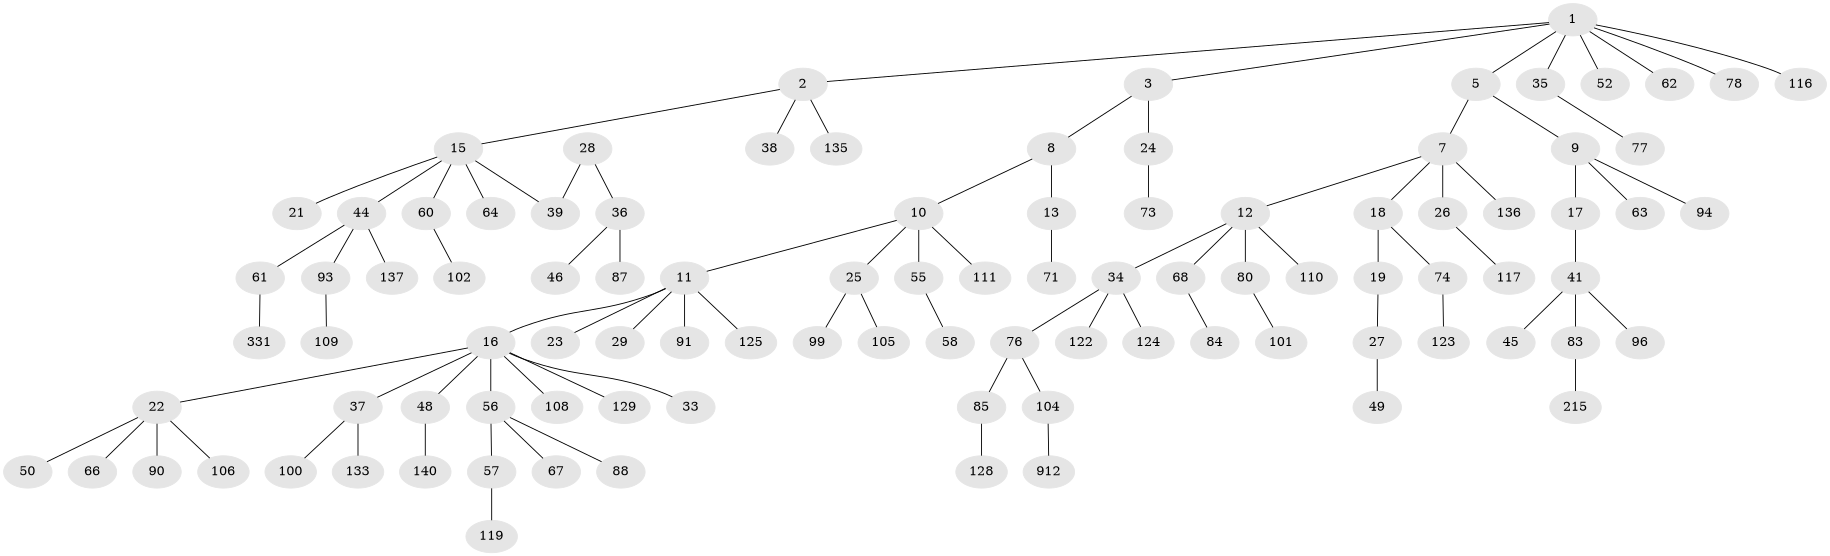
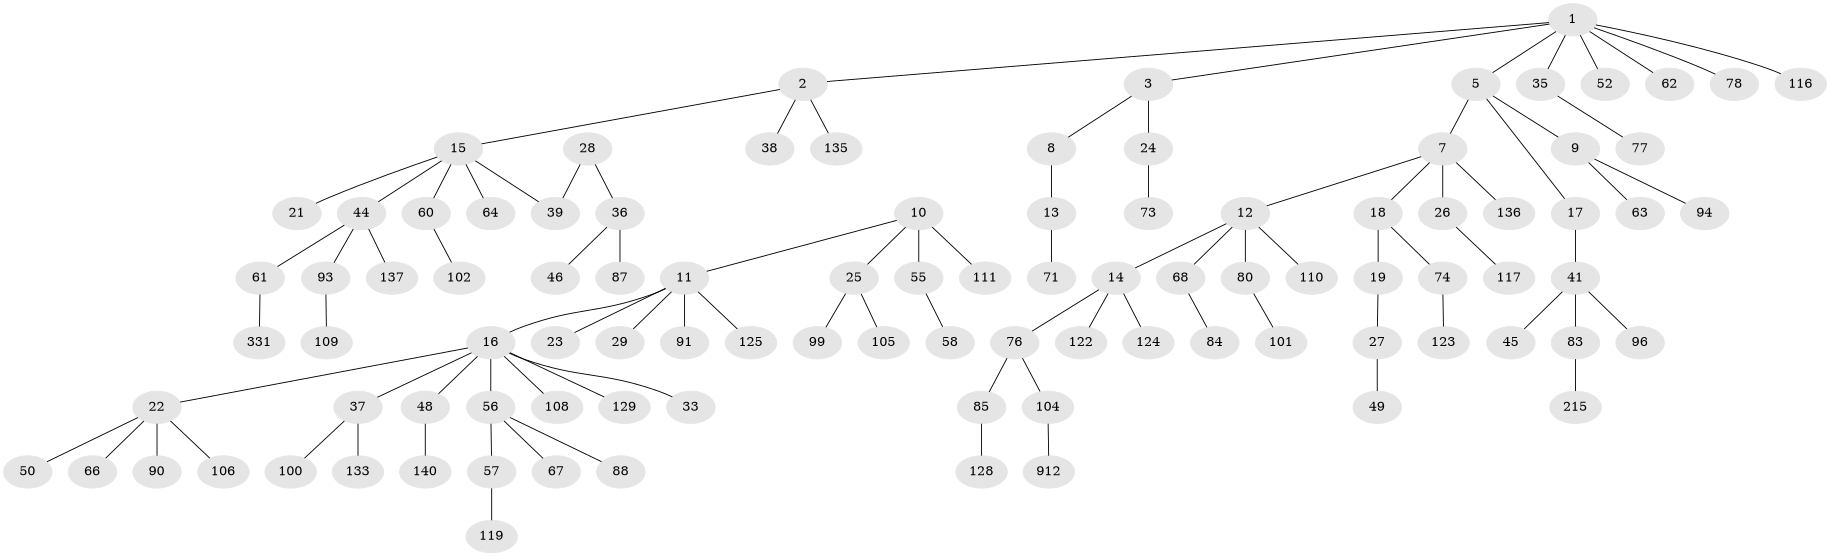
(985, 181) -> none
(1576, 181) -> (1526, 149)
(1116, 278) -> (1116, 278)
